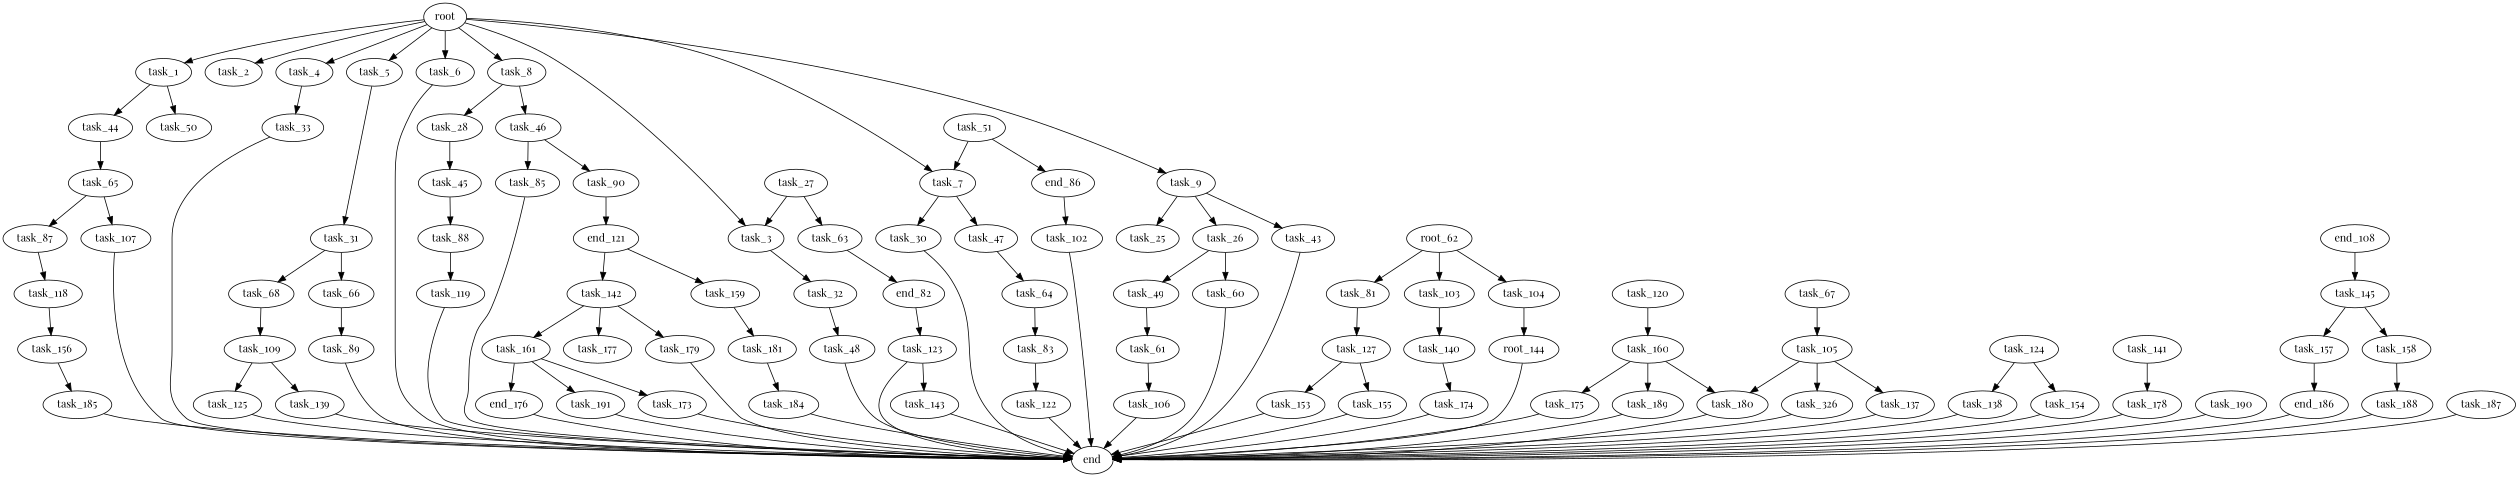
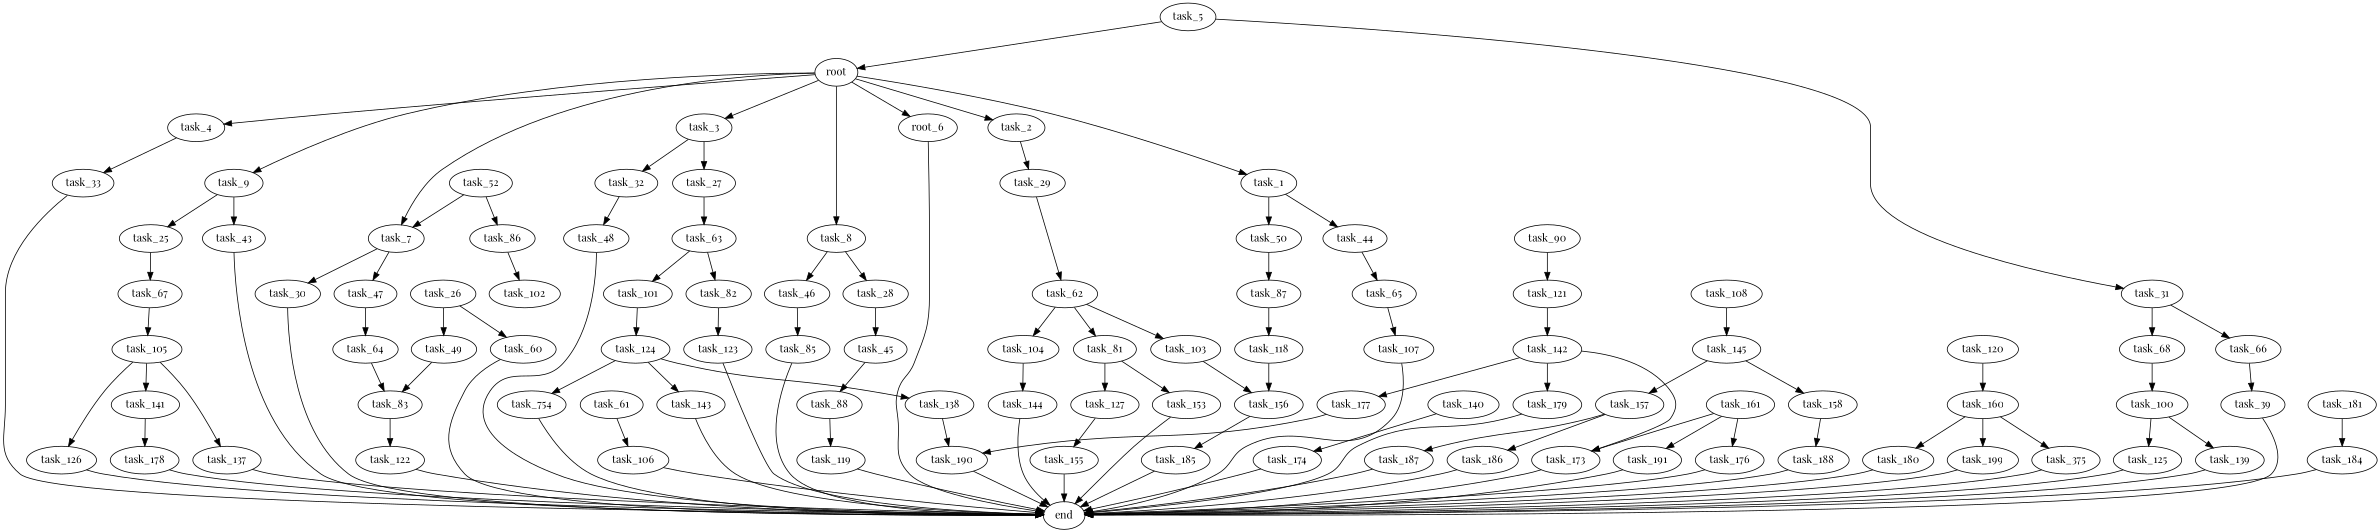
(414, 42) -> (1013, 44)
(445, 72) -> (928, 128)
(975, 128) -> (481, 183)
(564, 153) -> none
none -> (1033, 183)
(1063, 183) -> (502, 239)
(71, 208) -> (1269, 262)
(778, 208) -> (704, 152)
(1203, 208) -> none
(606, 239) -> (1547, 294)
(1439, 239) -> (1065, 294)
(2355, 239) -> (1727, 294)
none -> (150, 262)
none -> (638, 294)
(725, 294) -> none
(914, 294) -> (719, 294)
(1147, 318) -> (420, 374)
(1439, 318) -> (1224, 375)
(562, 319) -> (1673, 394)
(1082, 345) -> none
(260, 349) -> (2152, 405)
(341, 349) -> (2253, 405)
(1524, 349) -> (1023, 405)
(923, 373) -> (660, 374)
(1327, 375) -> (1142, 375)
(1778, 375) -> (146, 373)
(509, 405) -> (1730, 460)
(1565, 405) -> (2066, 460)
(1648, 405) -> (1983, 460)
(1817, 405) -> (62, 460)
(2065, 405) -> (532, 405)
(2314, 405) -> (1483, 460)
none -> (1518, 432)
none -> (1159, 436)
(1729, 439) -> (945, 429)
